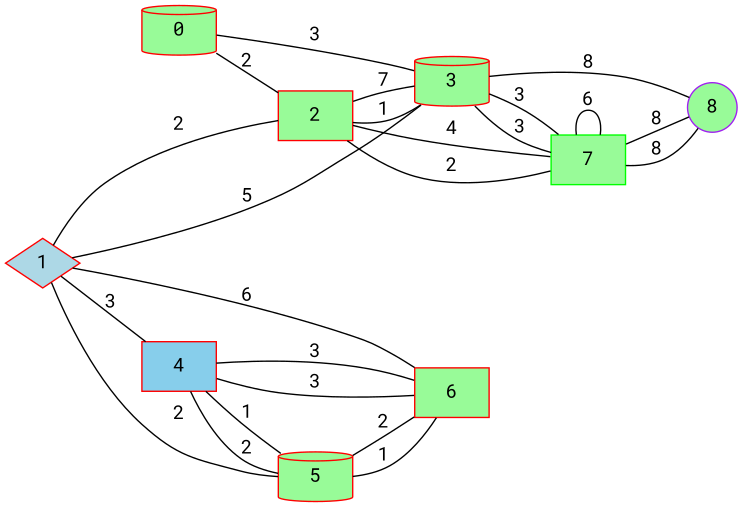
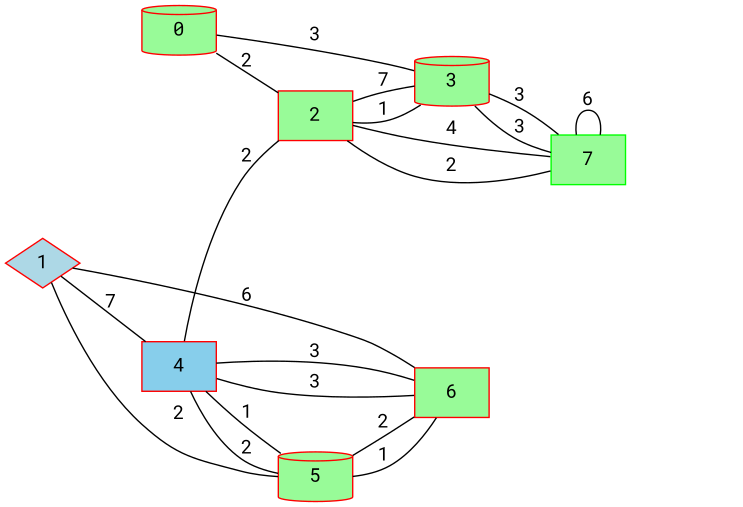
(712, 107) -> none
(150, 158) -> (215, 232)
(257, 205) -> none
(111, 302) -> (111, 302)
